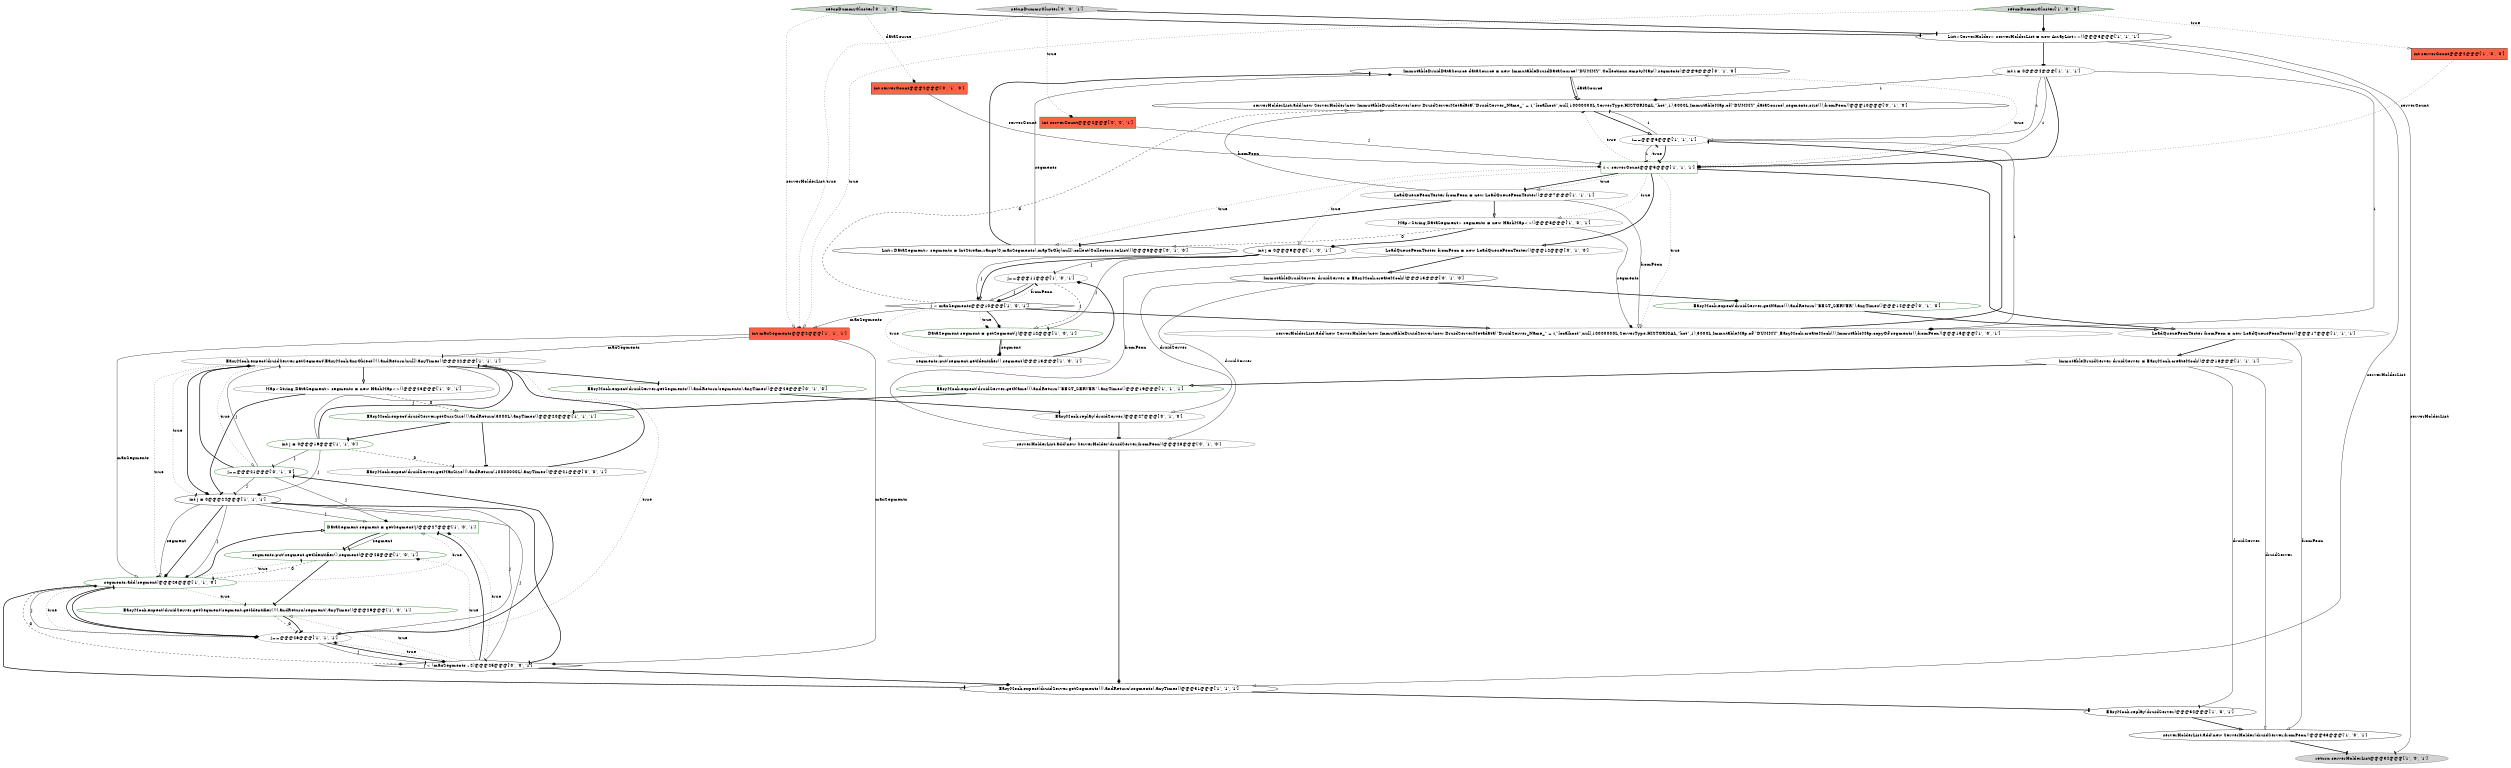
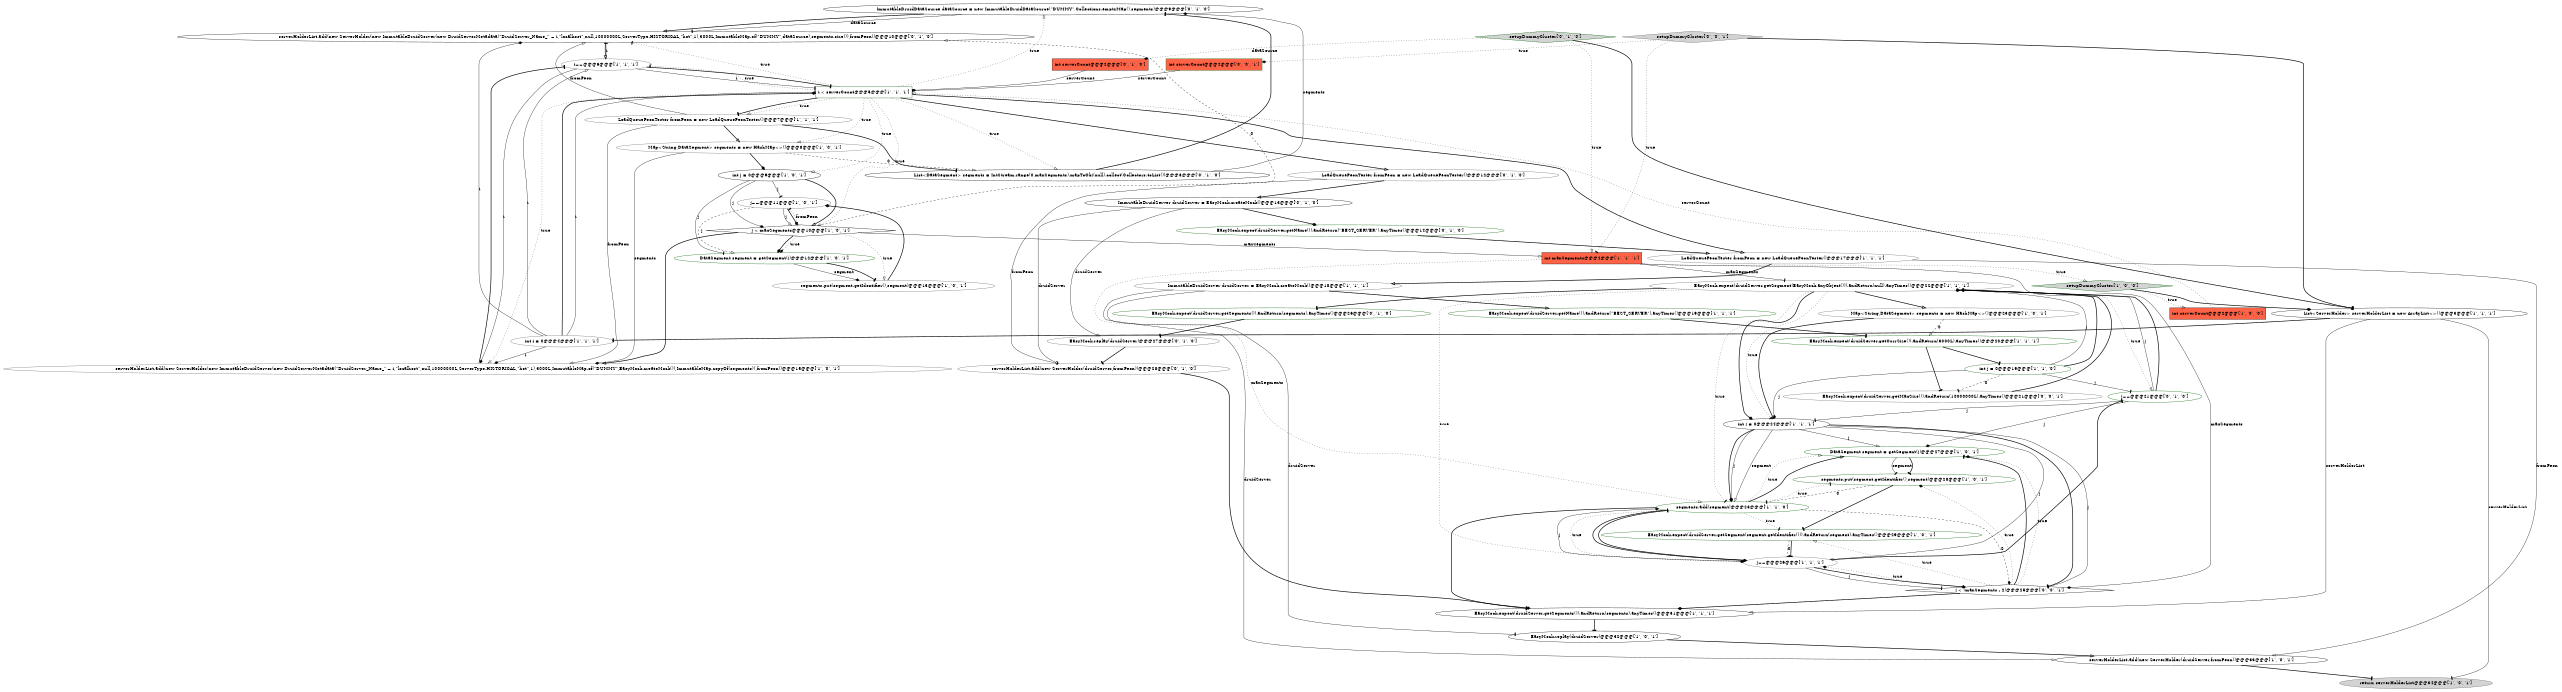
(1291, 31) -> (1863, 265)
(1369, 140) -> (1152, 78)
none -> (879, 168)
(806, 181) -> (1597, 148)
(321, 345) -> (1245, 350)
(402, 527) -> (1905, 452)
